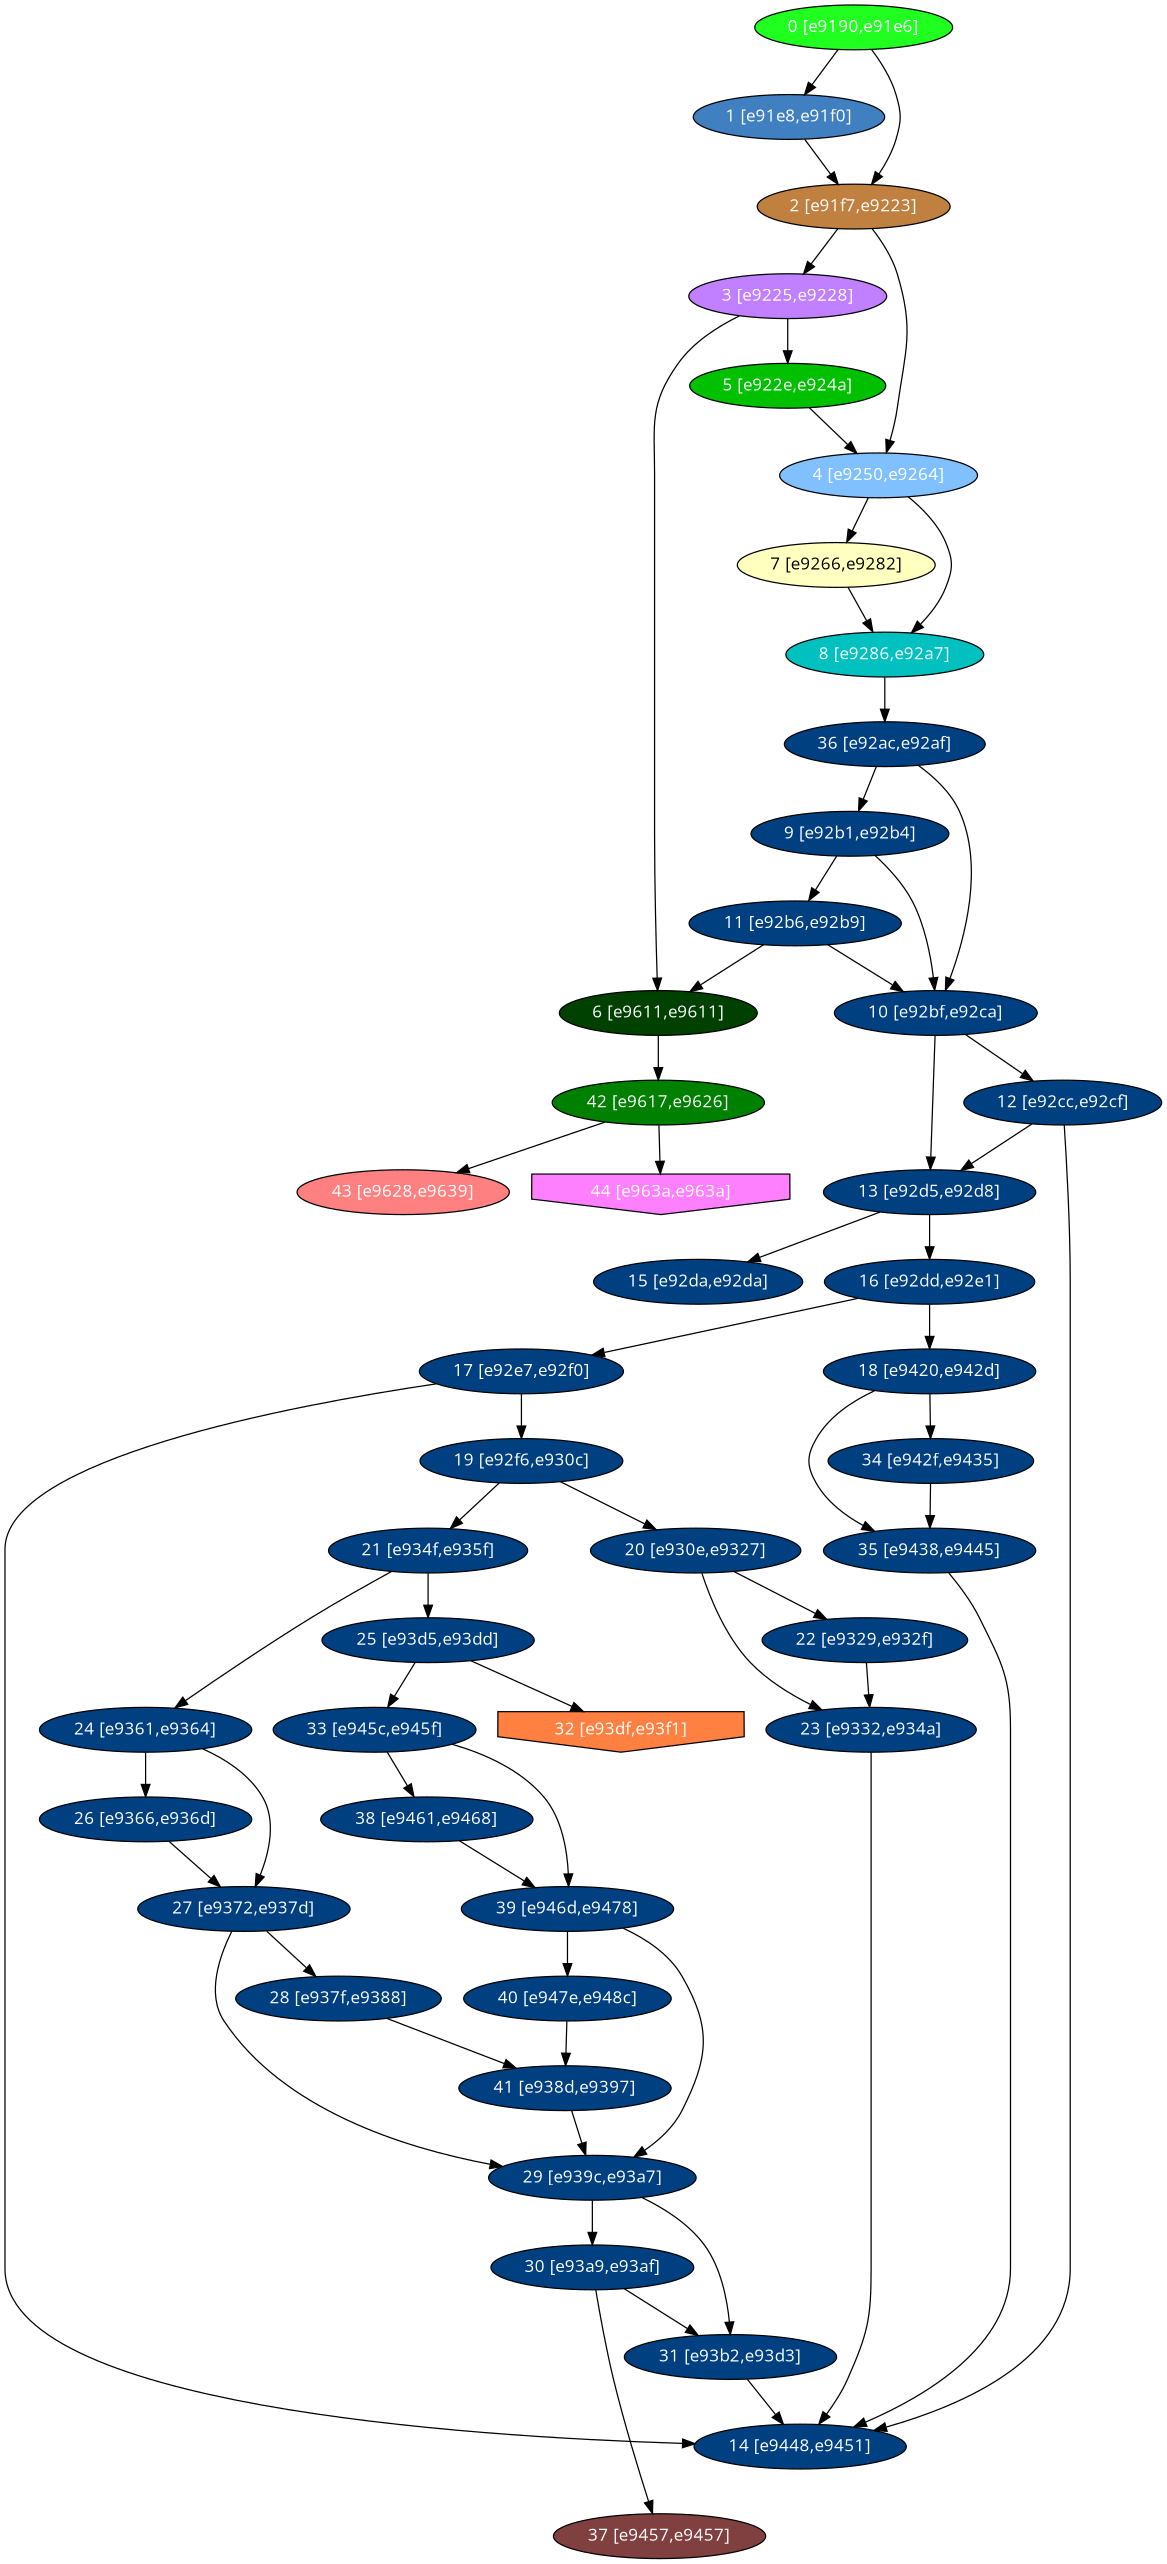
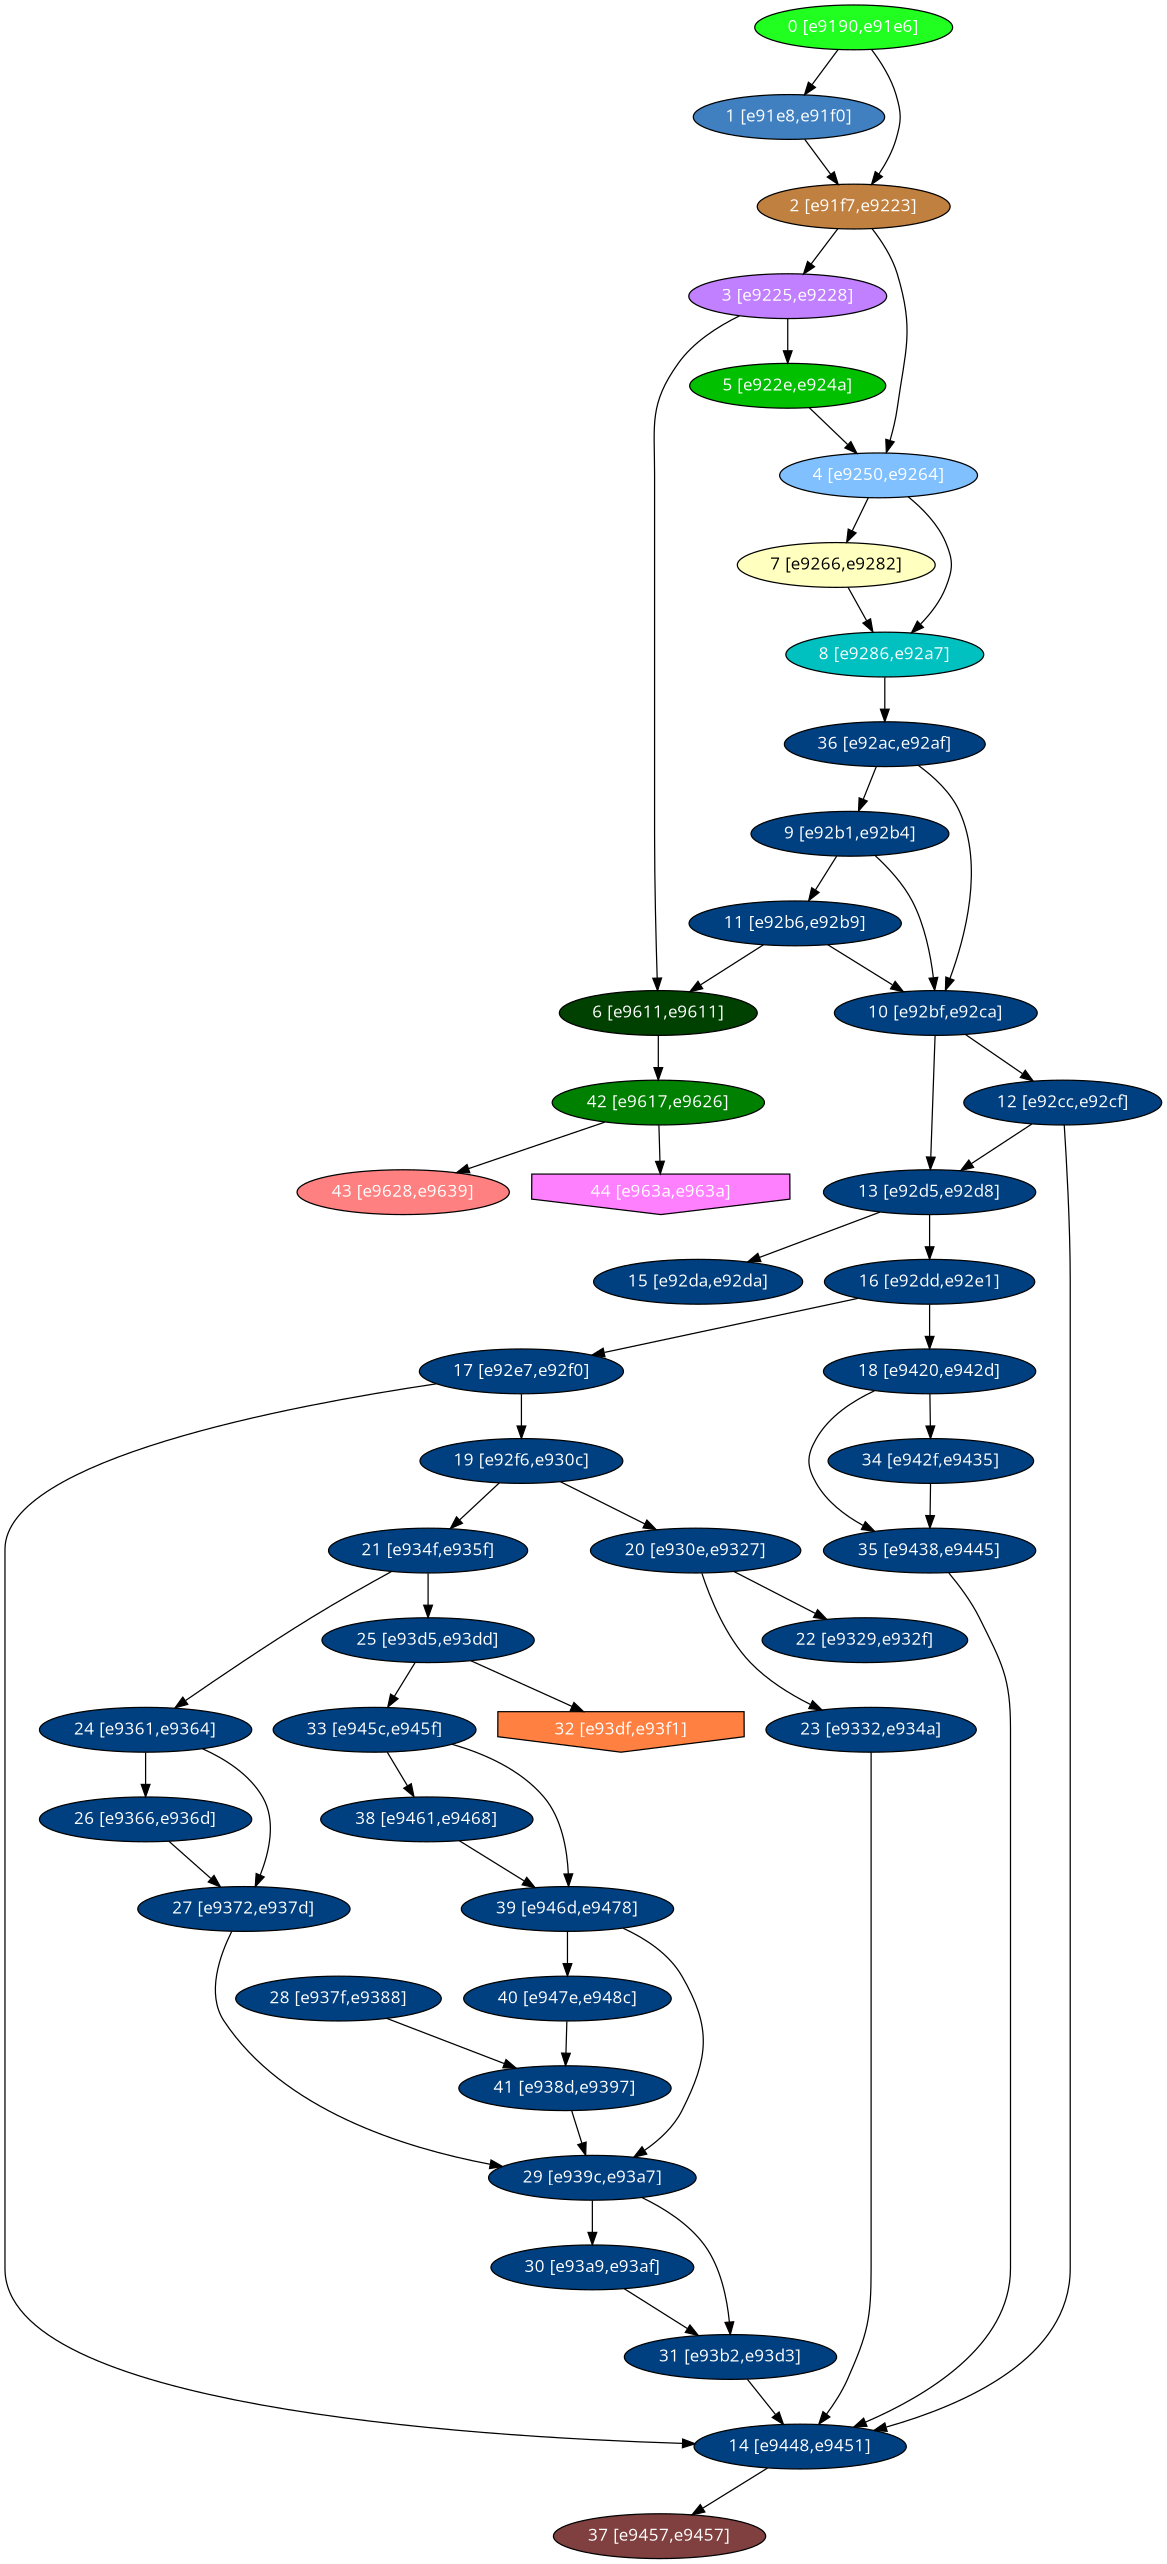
(868, 1679) -> none
(287, 1949) -> none
(618, 2397) -> (735, 2488)
